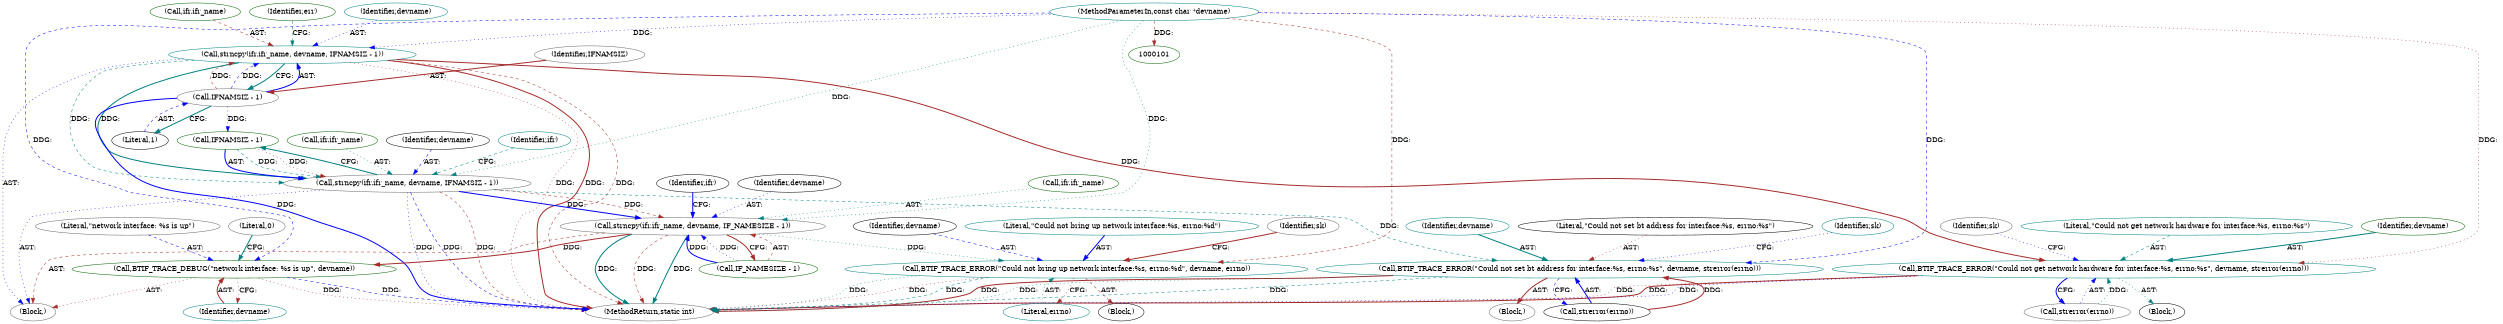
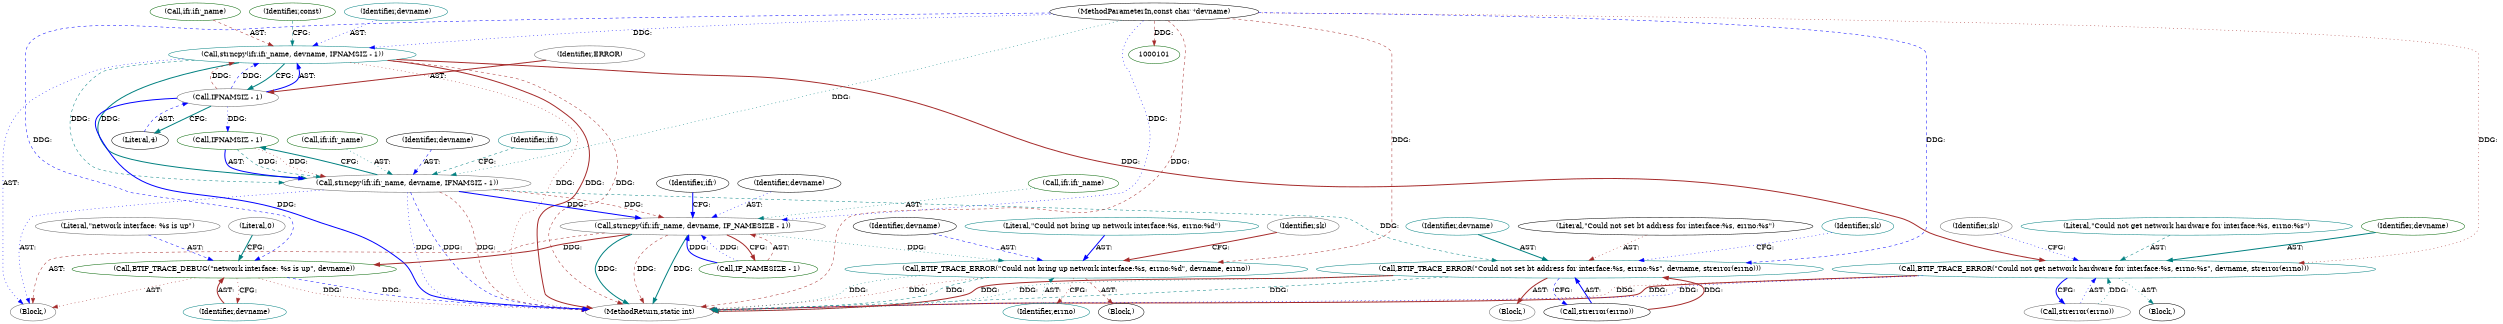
(292, 12) -> (292, 12)
(1154, 12) -> (1154, 12)
(590, 55) -> (590, 55)
(140, 141) -> (140, 141)
(1052, 200) -> (1052, 200)
none -> (980, 209)
(1046, 312) -> (1046, 312)
